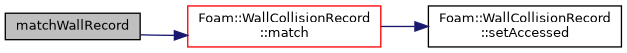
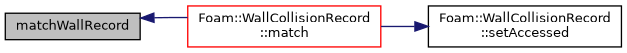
(157, 35) -> (171, 18)
